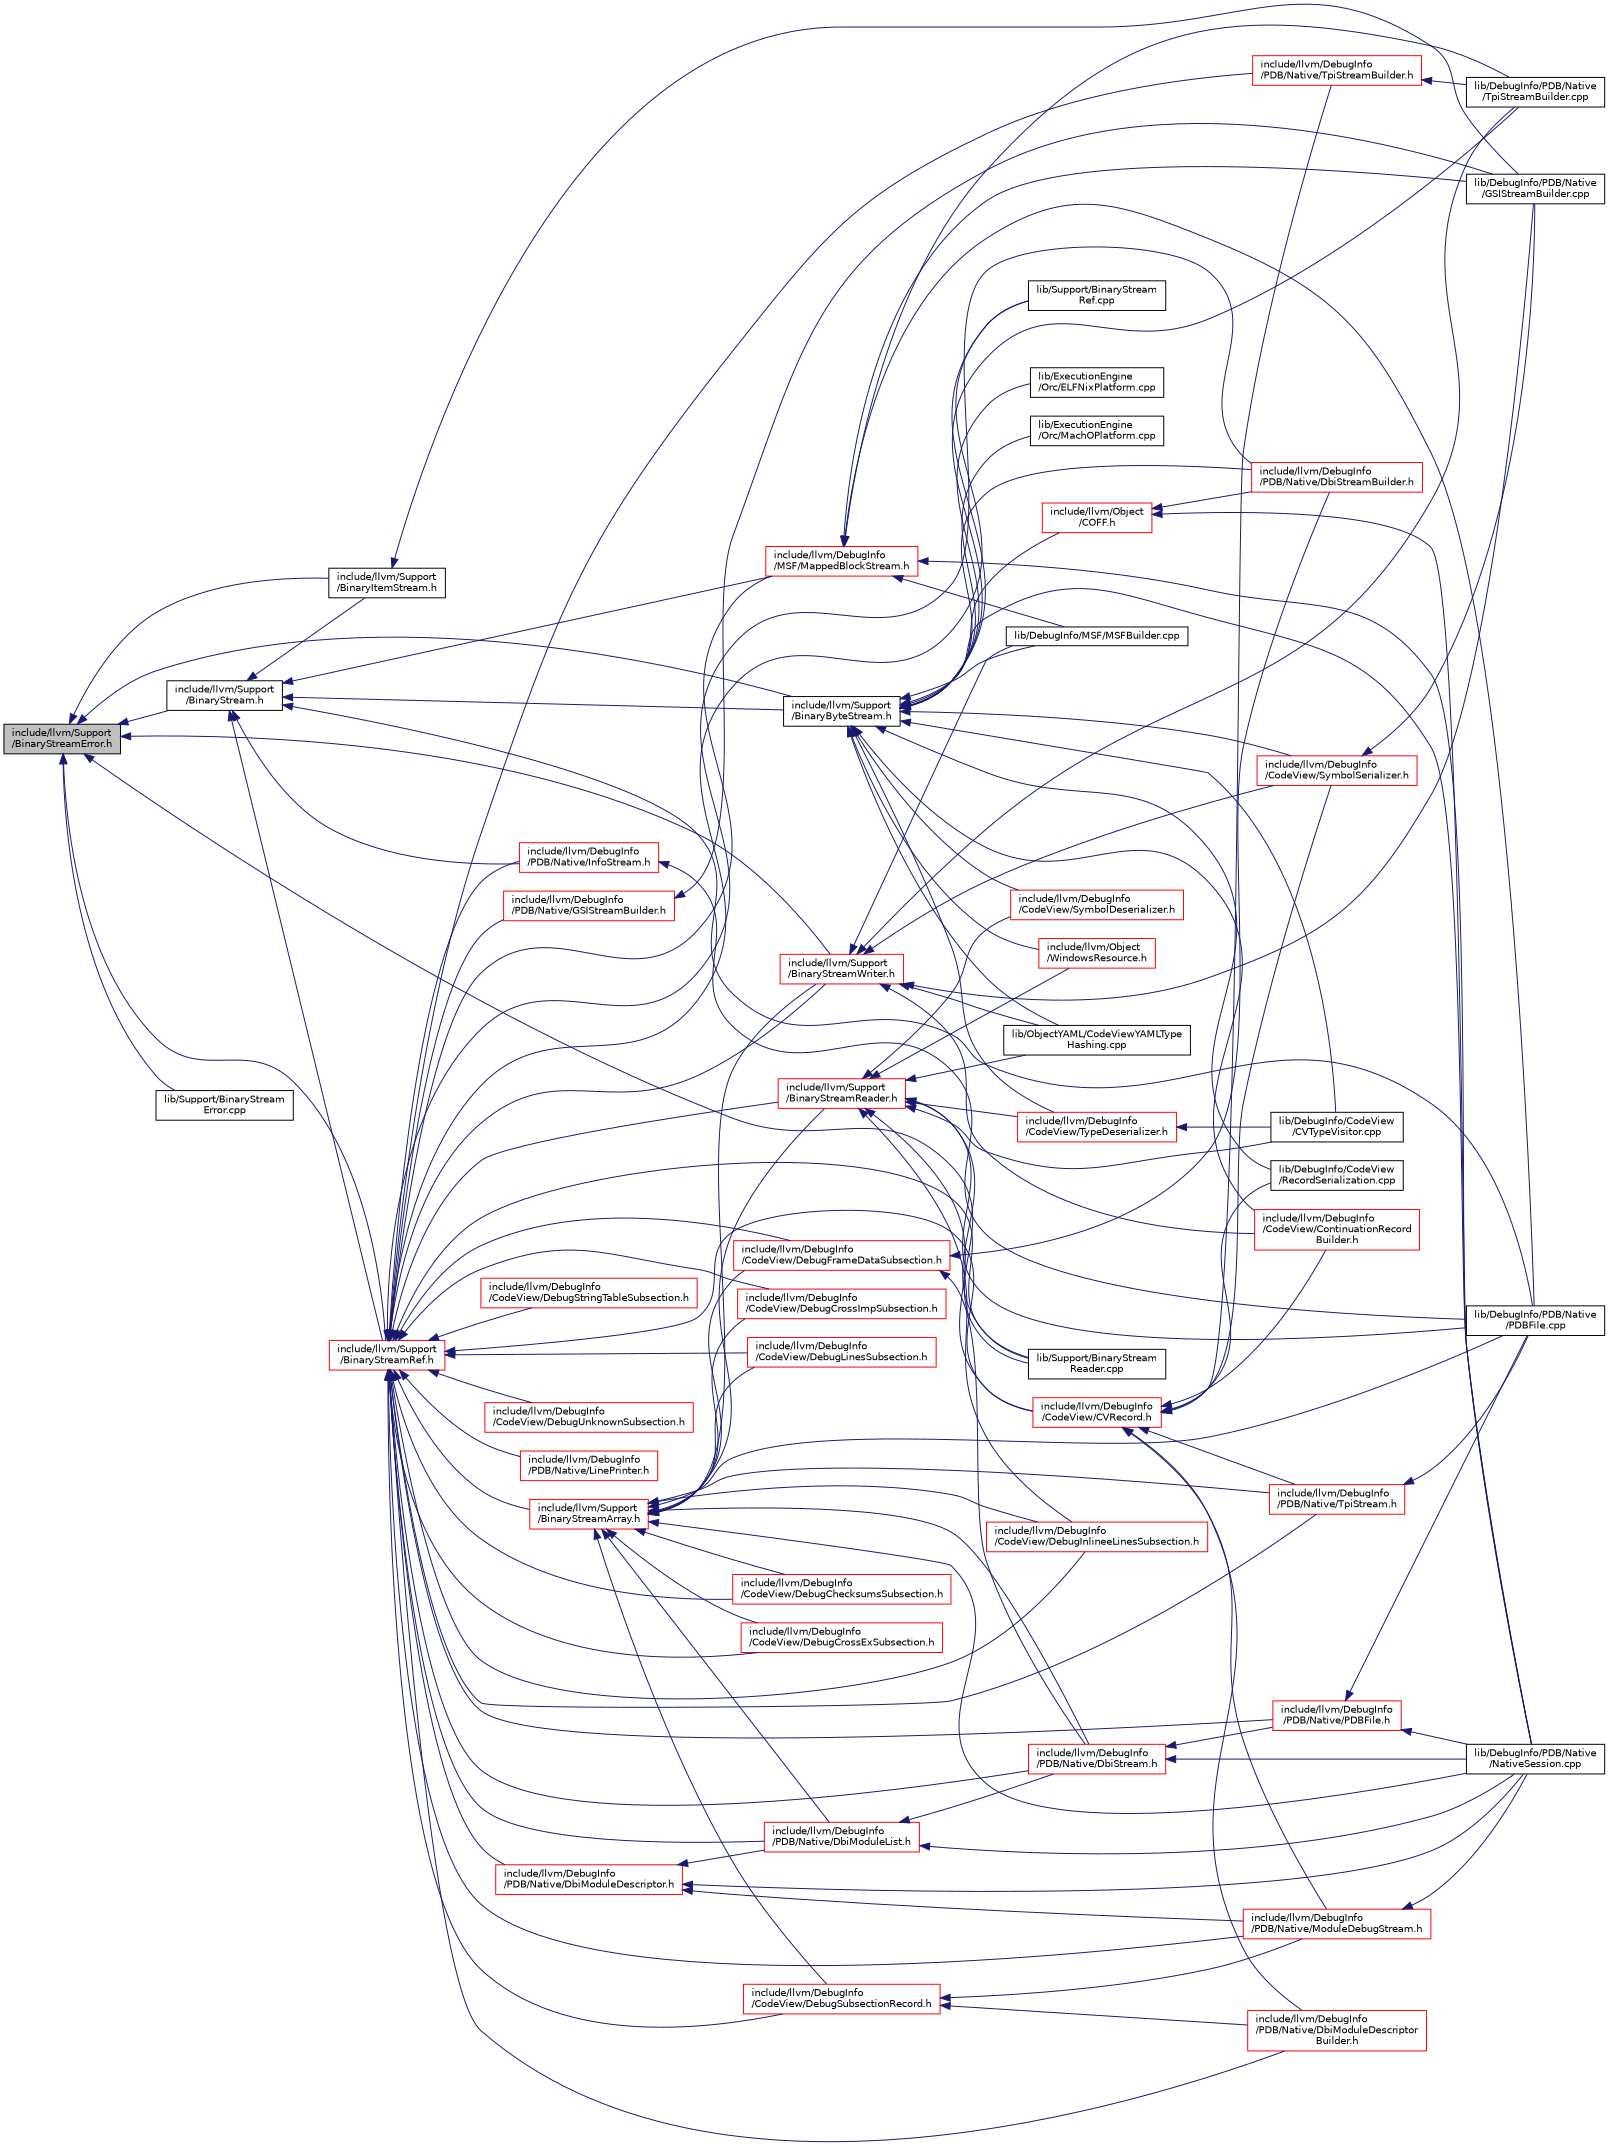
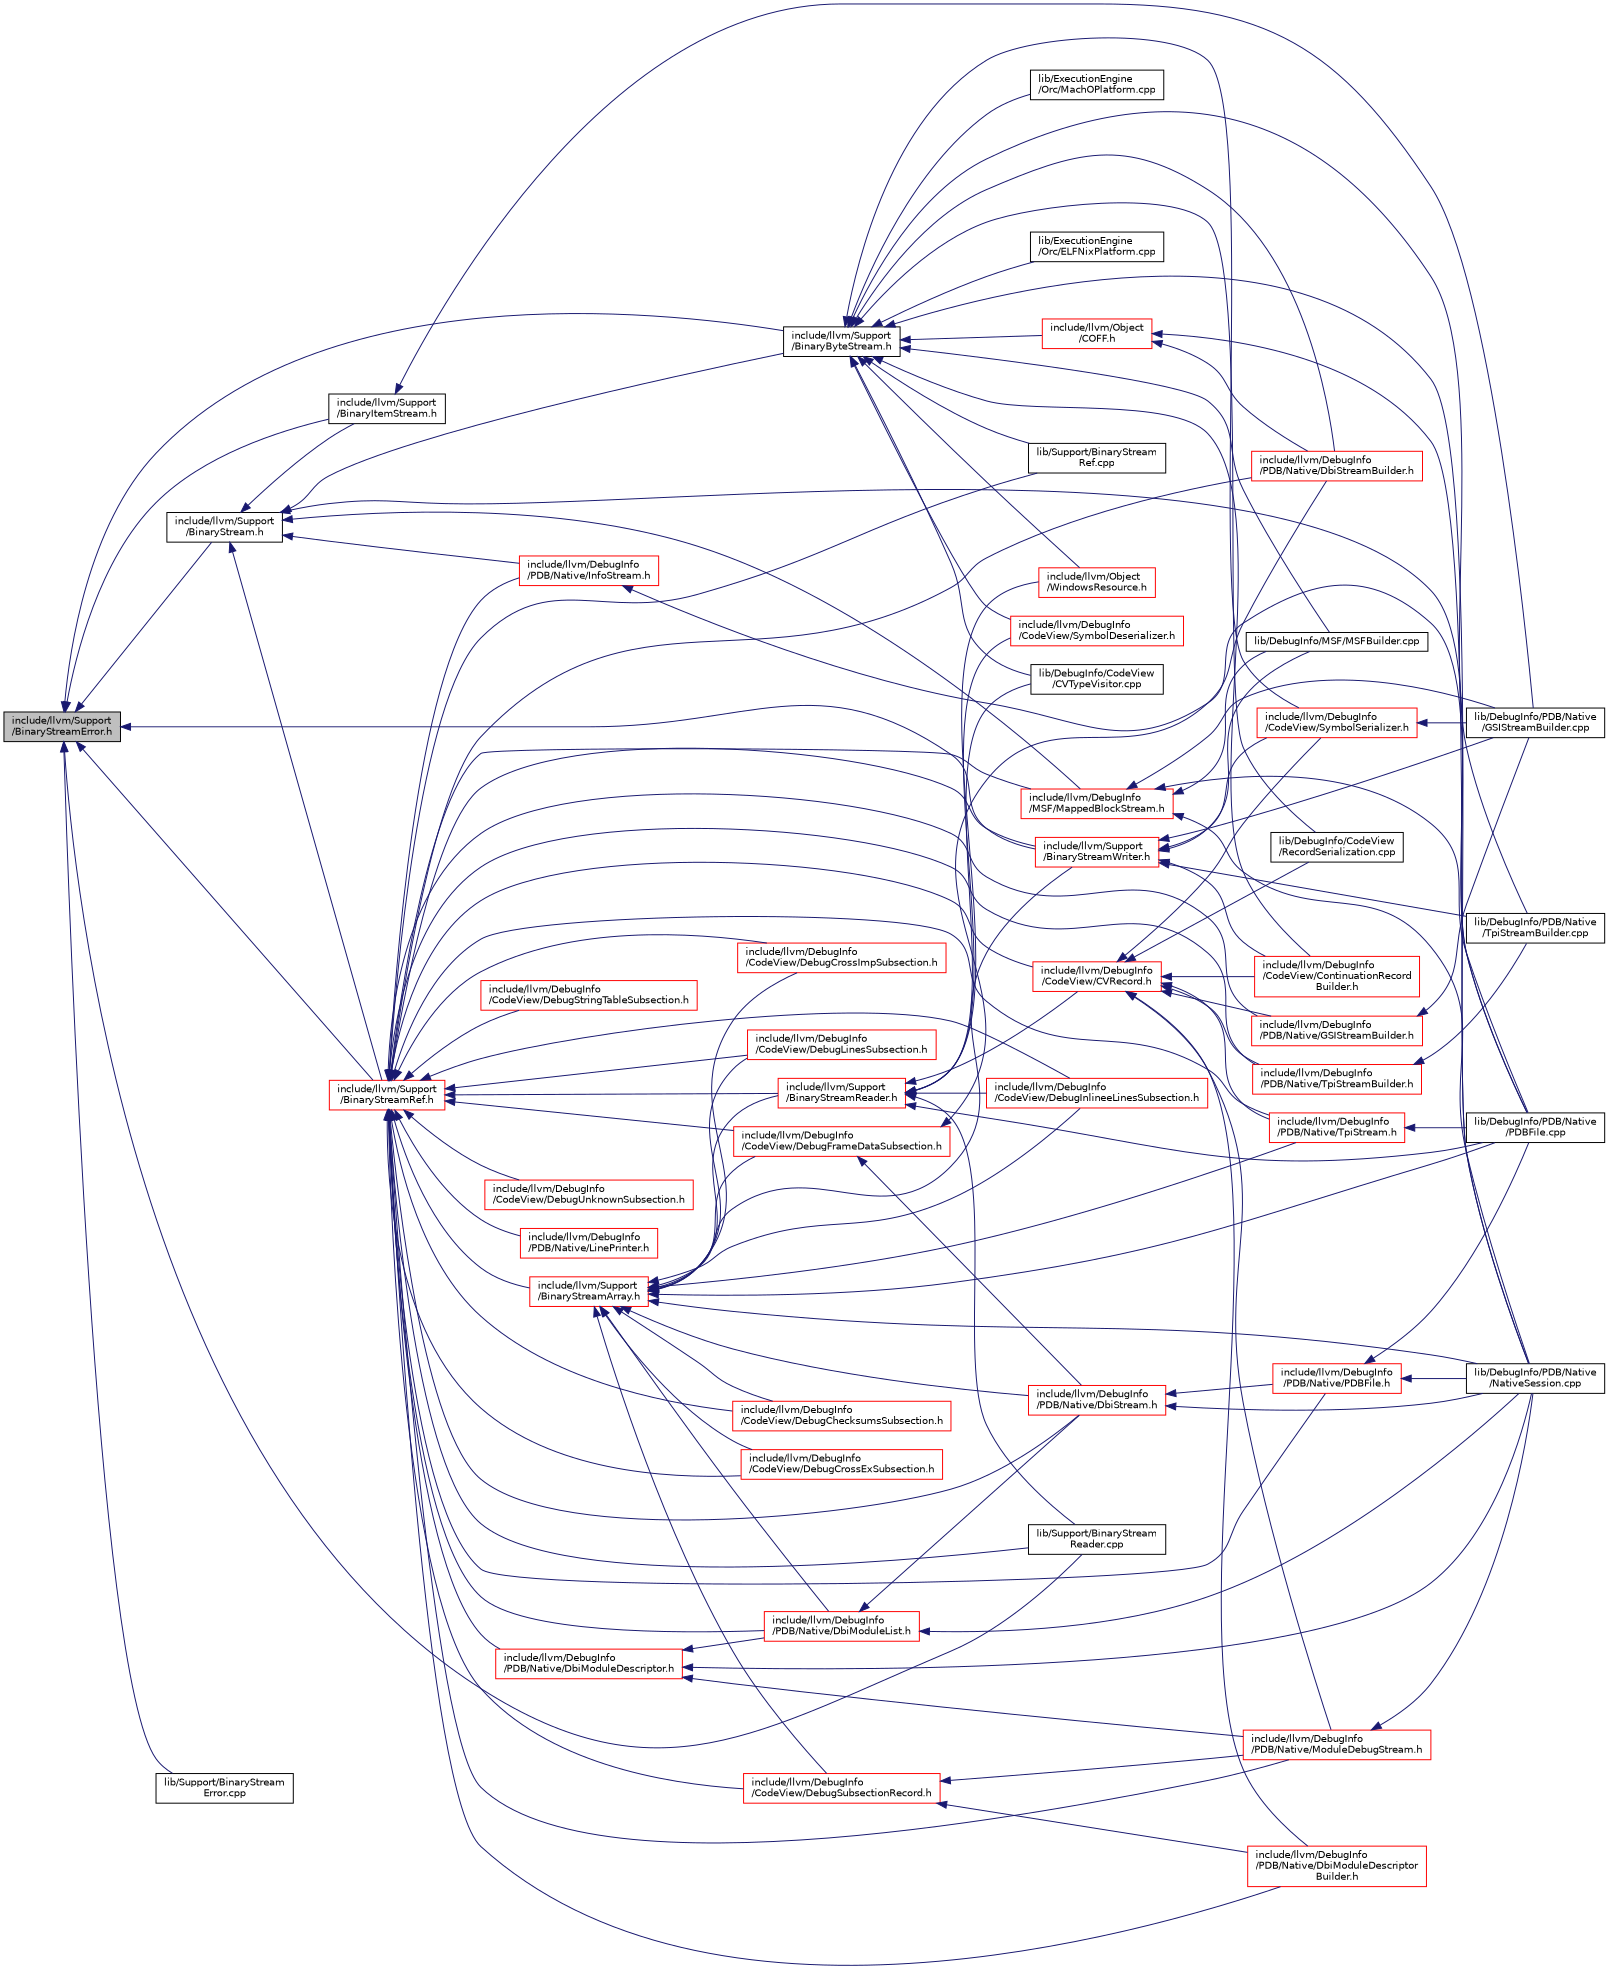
(1032, 124) -> none
none -> (1219, 1004)
(1097, 1040) -> none
(1097, 1127) -> none
